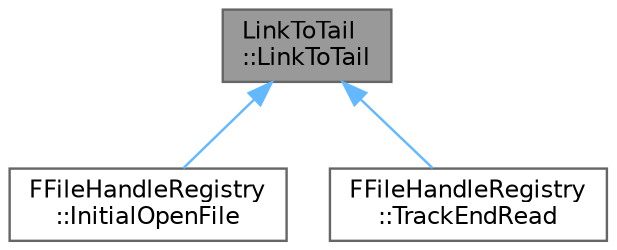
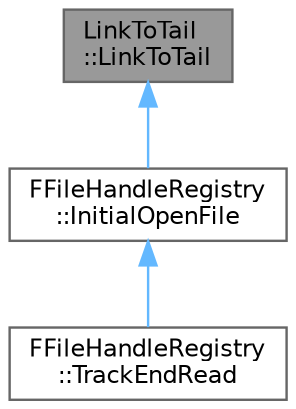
(397, 134) -> (148, 297)
